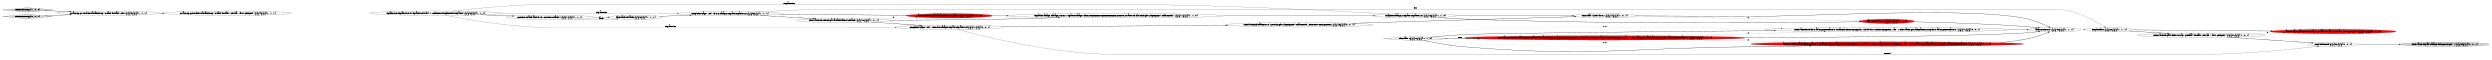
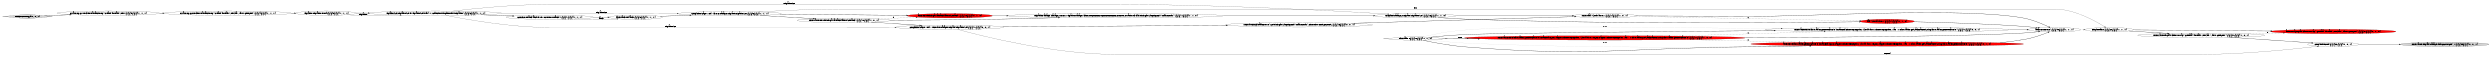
(28, 10) -> none
none -> (326, 13)
